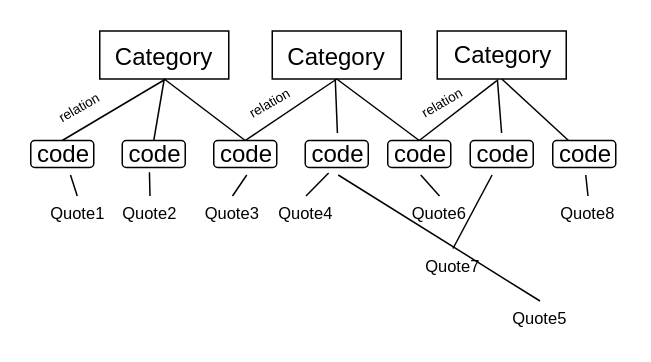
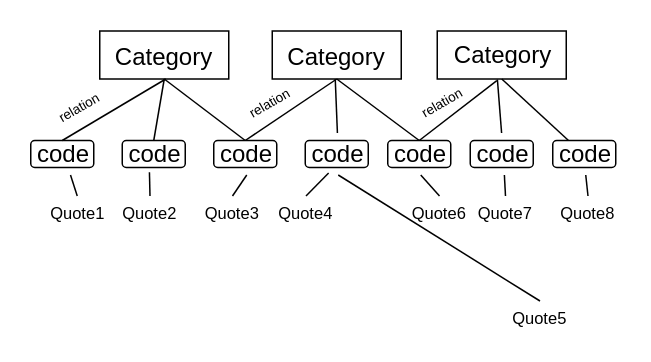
(453, 263) -> (506, 210)
